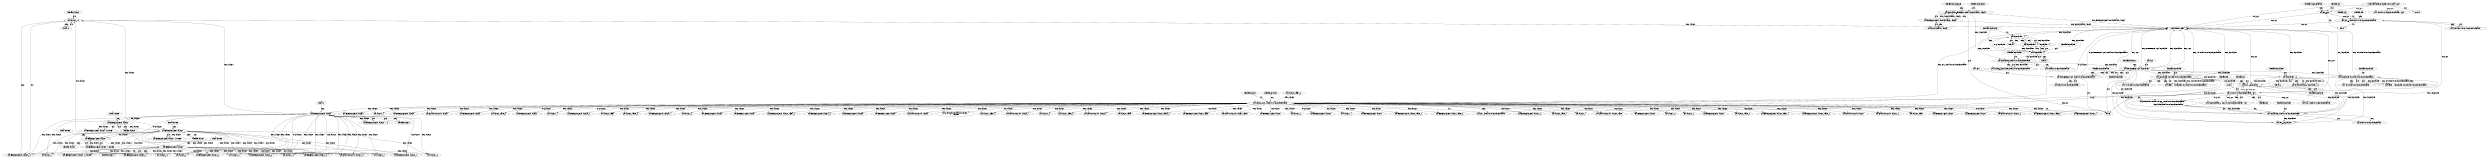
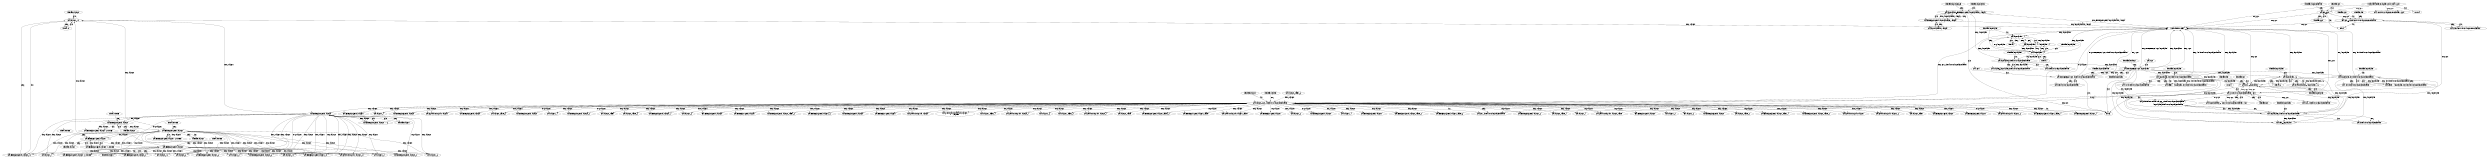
none -> (2318, 20)
none -> (2270, 81)
(1271, 93) -> (1271, 93)
(321, 103) -> none
